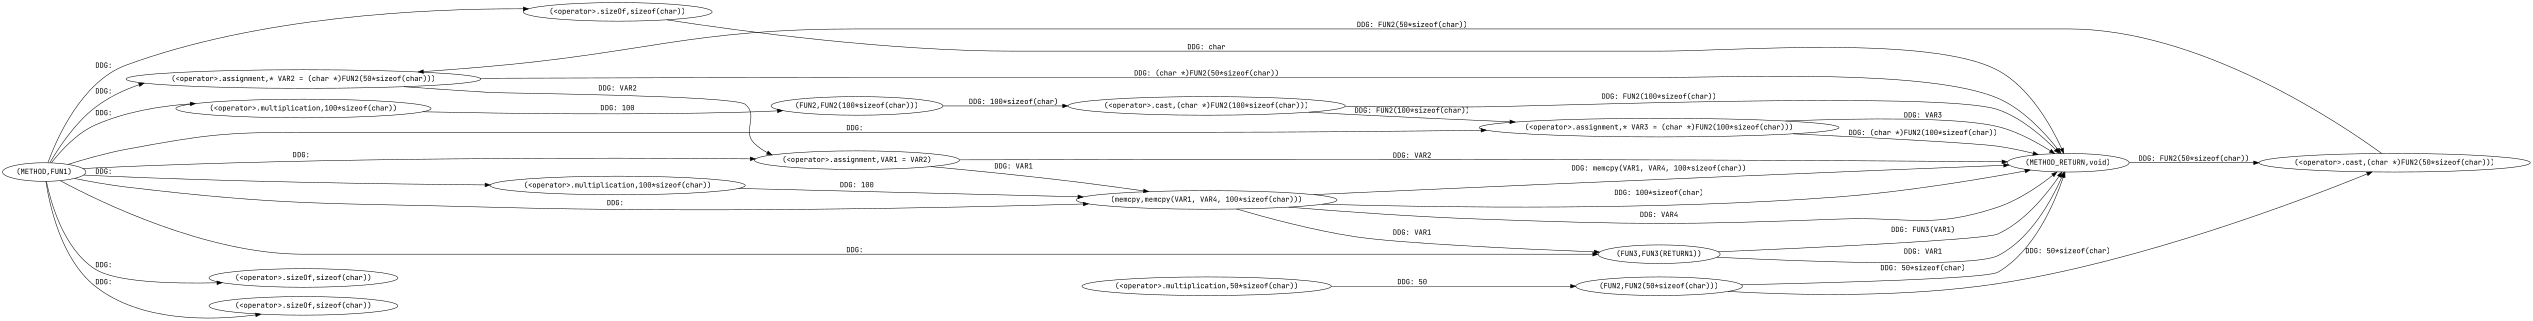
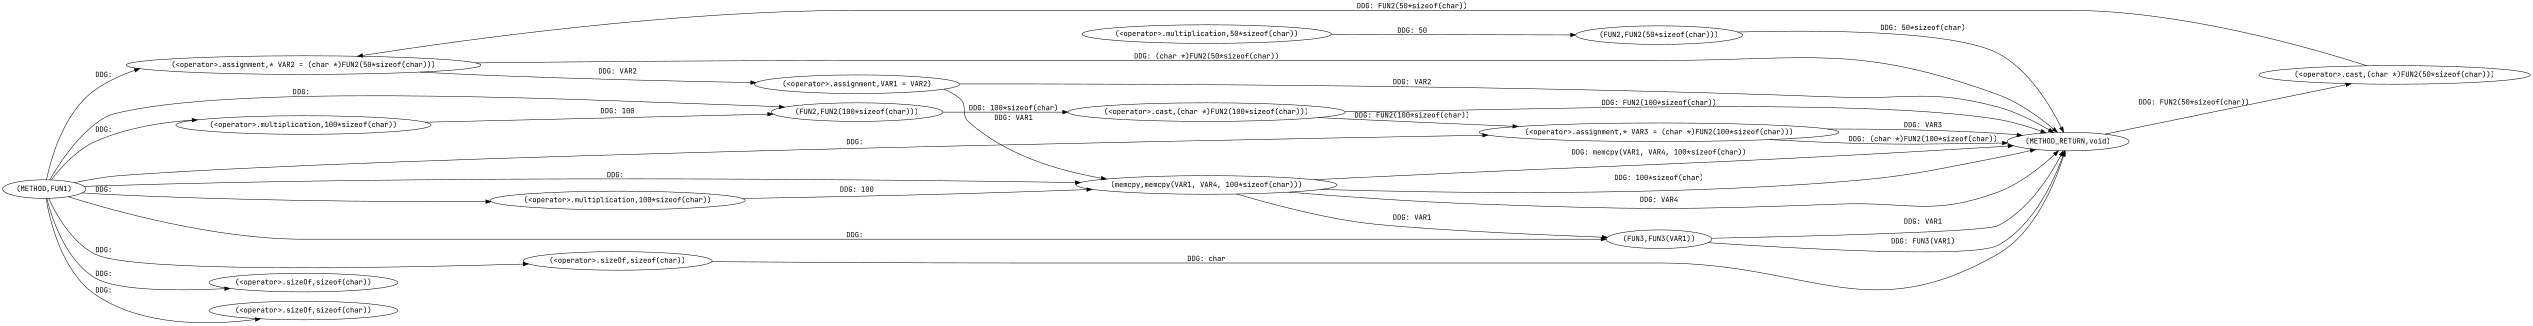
(417, 159) -> (399, 96)
(1659, 254) -> (1659, 239)
(2055, 273) -> none
